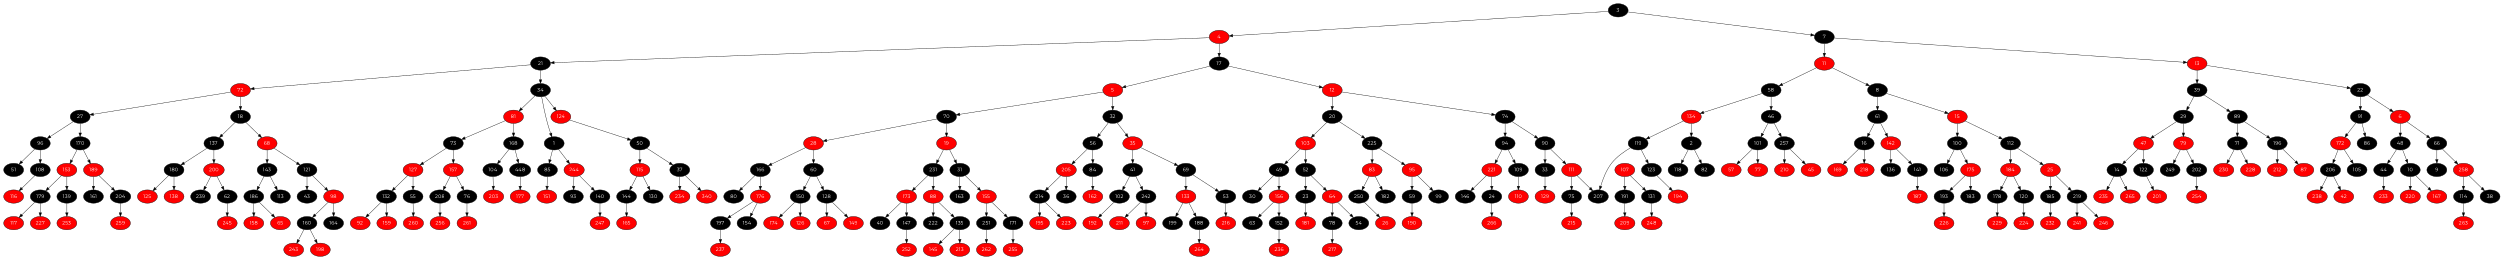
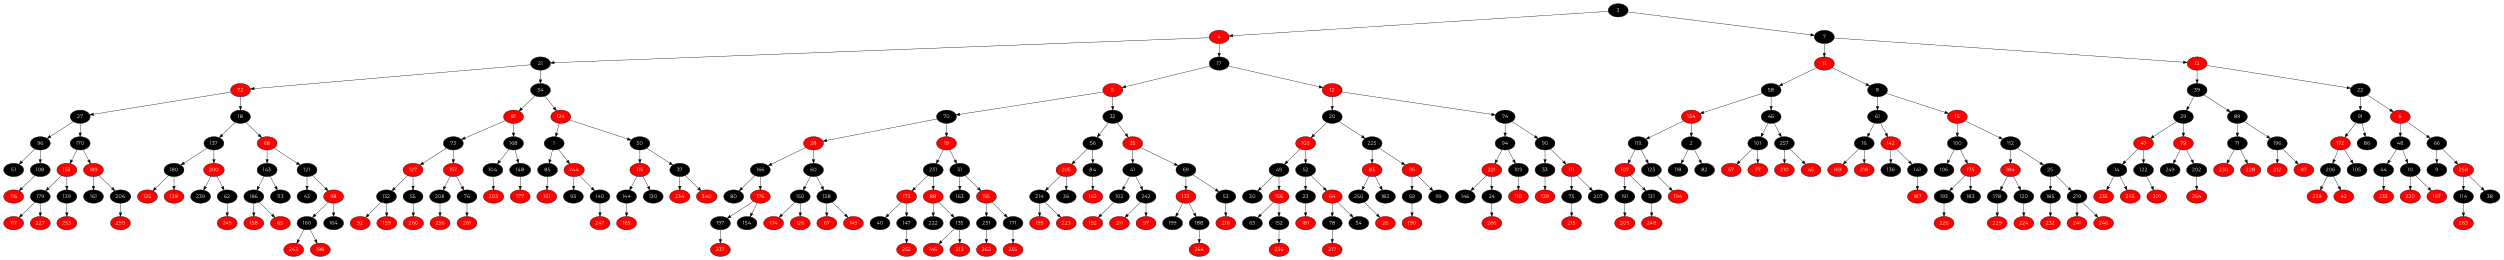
(545, 115) -> (558, 128)
(1611, 164) -> (1632, 155)
(520, 170) -> (520, 170)
(2050, 170) -> (2050, 170)
